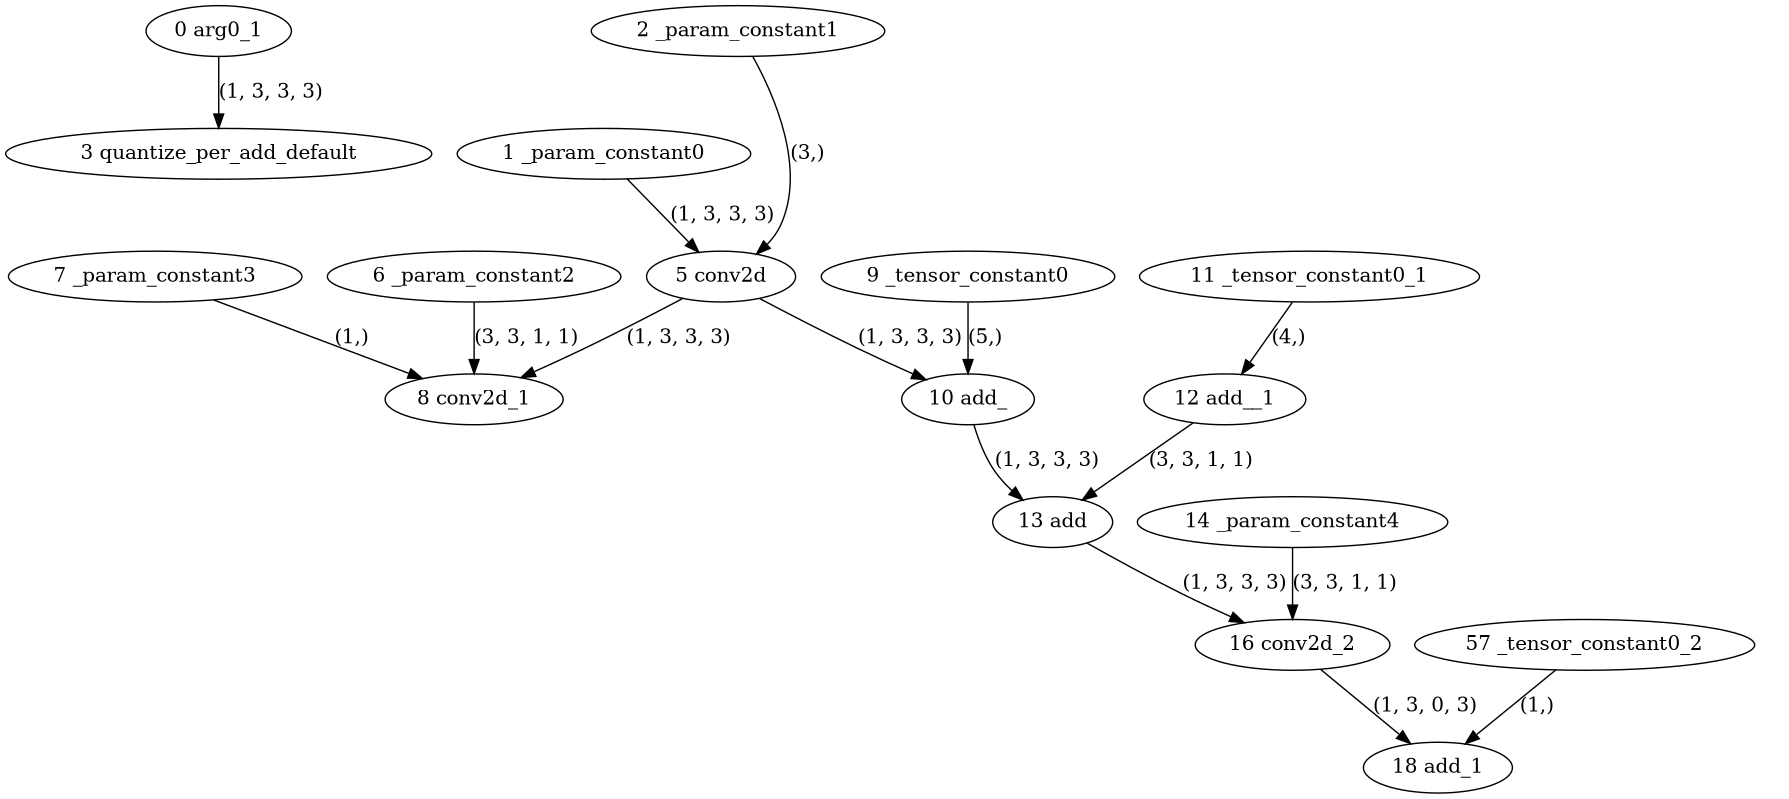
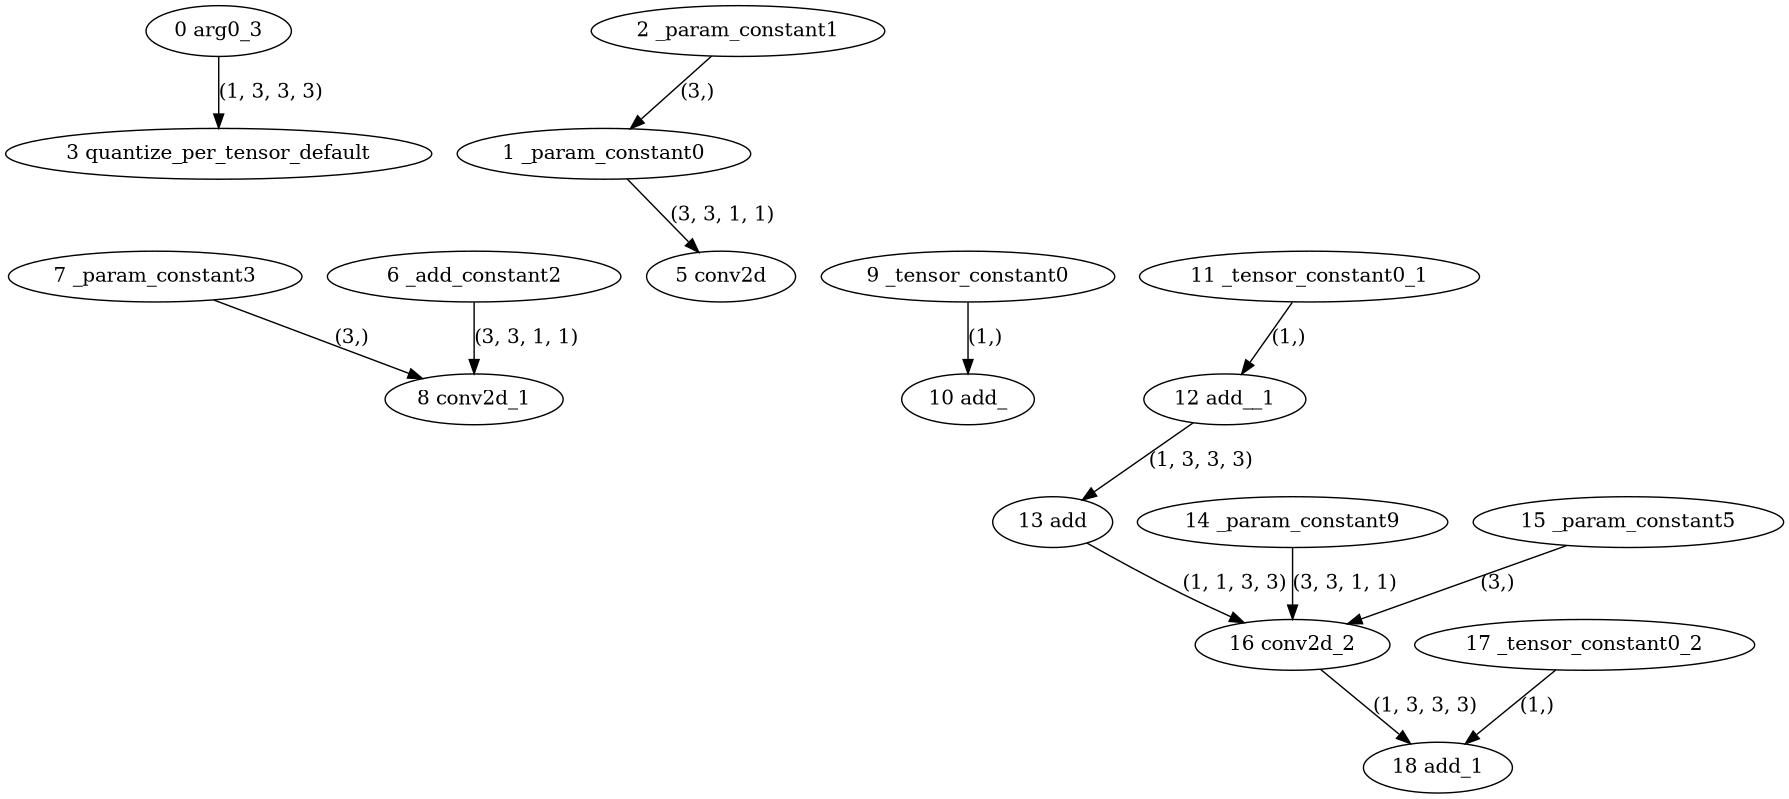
(219, 31) -> (219, 31)
(788, 150) -> (677, 87)
(219, 154) -> (219, 154)
(722, 215) -> (722, 215)
(474, 277) -> (474, 277)
(609, 336) -> none
(352, 338) -> (352, 338)
(836, 338) -> none
(986, 338) -> (986, 338)
(1289, 338) -> (1289, 338)
(988, 461) -> none
(1201, 461) -> (1201, 461)
(1293, 522) -> (1293, 522)
none -> (1628, 522)
(1235, 583) -> (1235, 583)
(1585, 645) -> (1585, 645)
(1425, 706) -> (1425, 706)
